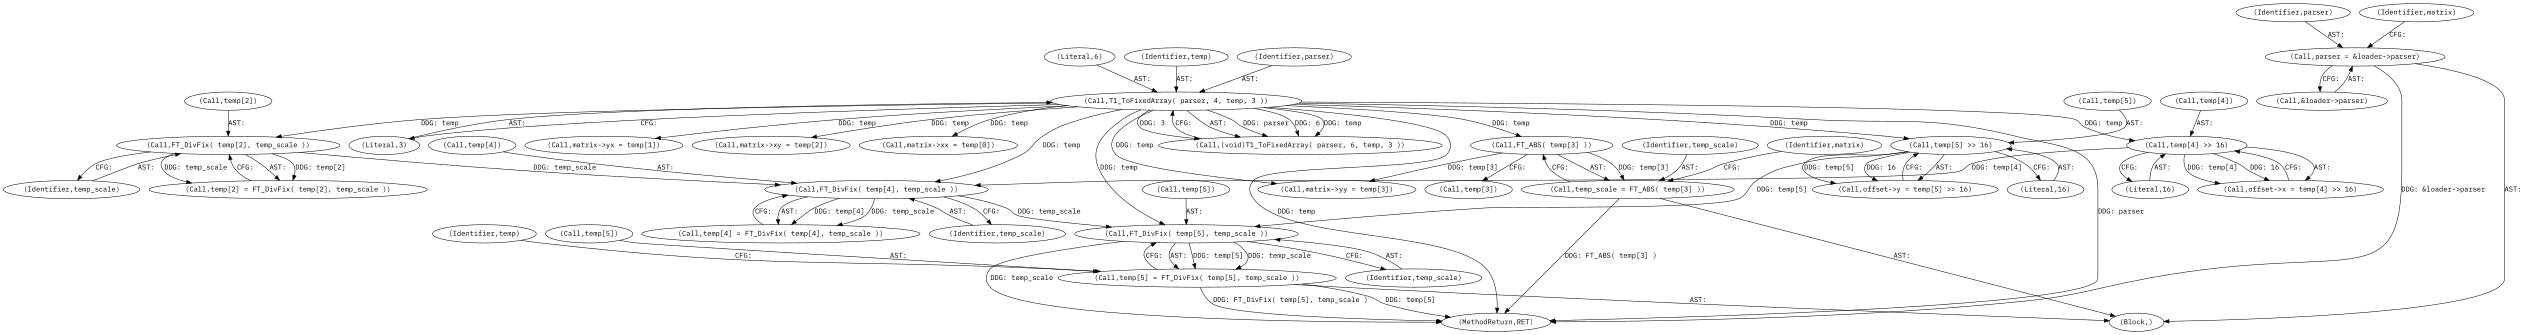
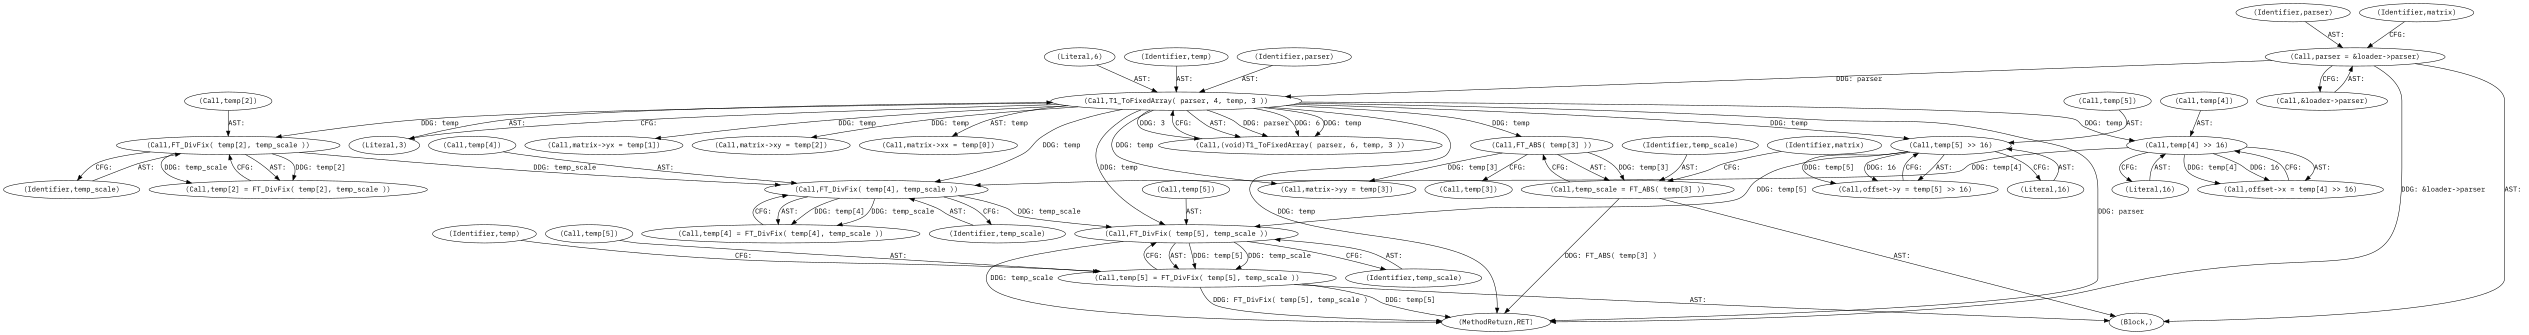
none -> (1782, 78)
(1009, 123) -> (1009, 123)
